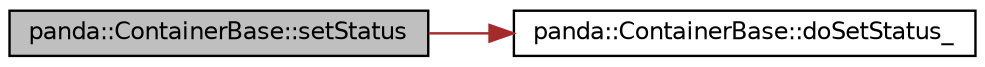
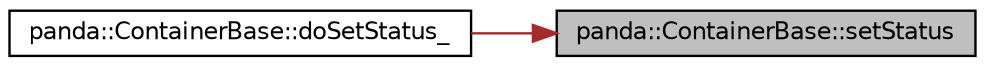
(459, 33) -> (502, 33)
